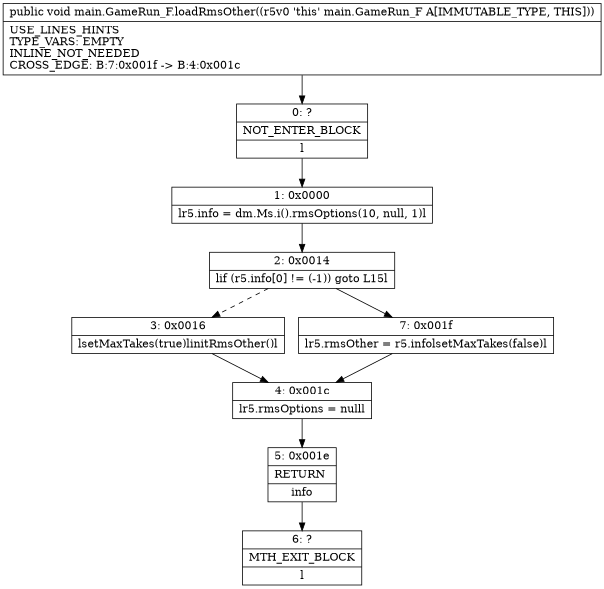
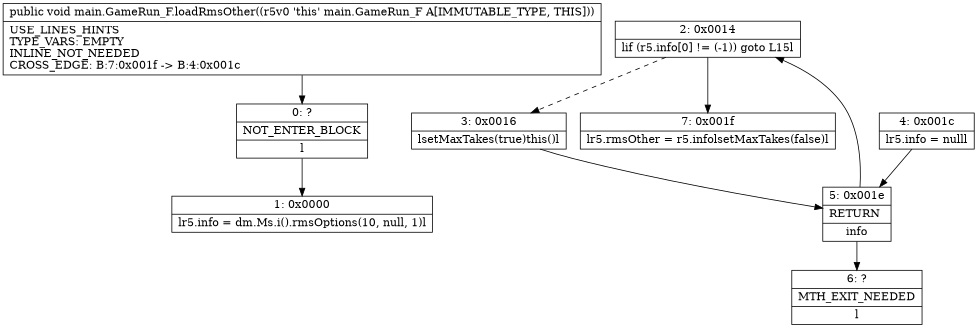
(302, 234) -> (846, 109)
(178, 344) -> (489, 140)
(237, 366) -> (677, 182)
(368, 366) -> none
(302, 409) -> (927, 140)
(302, 558) -> (857, 297)
